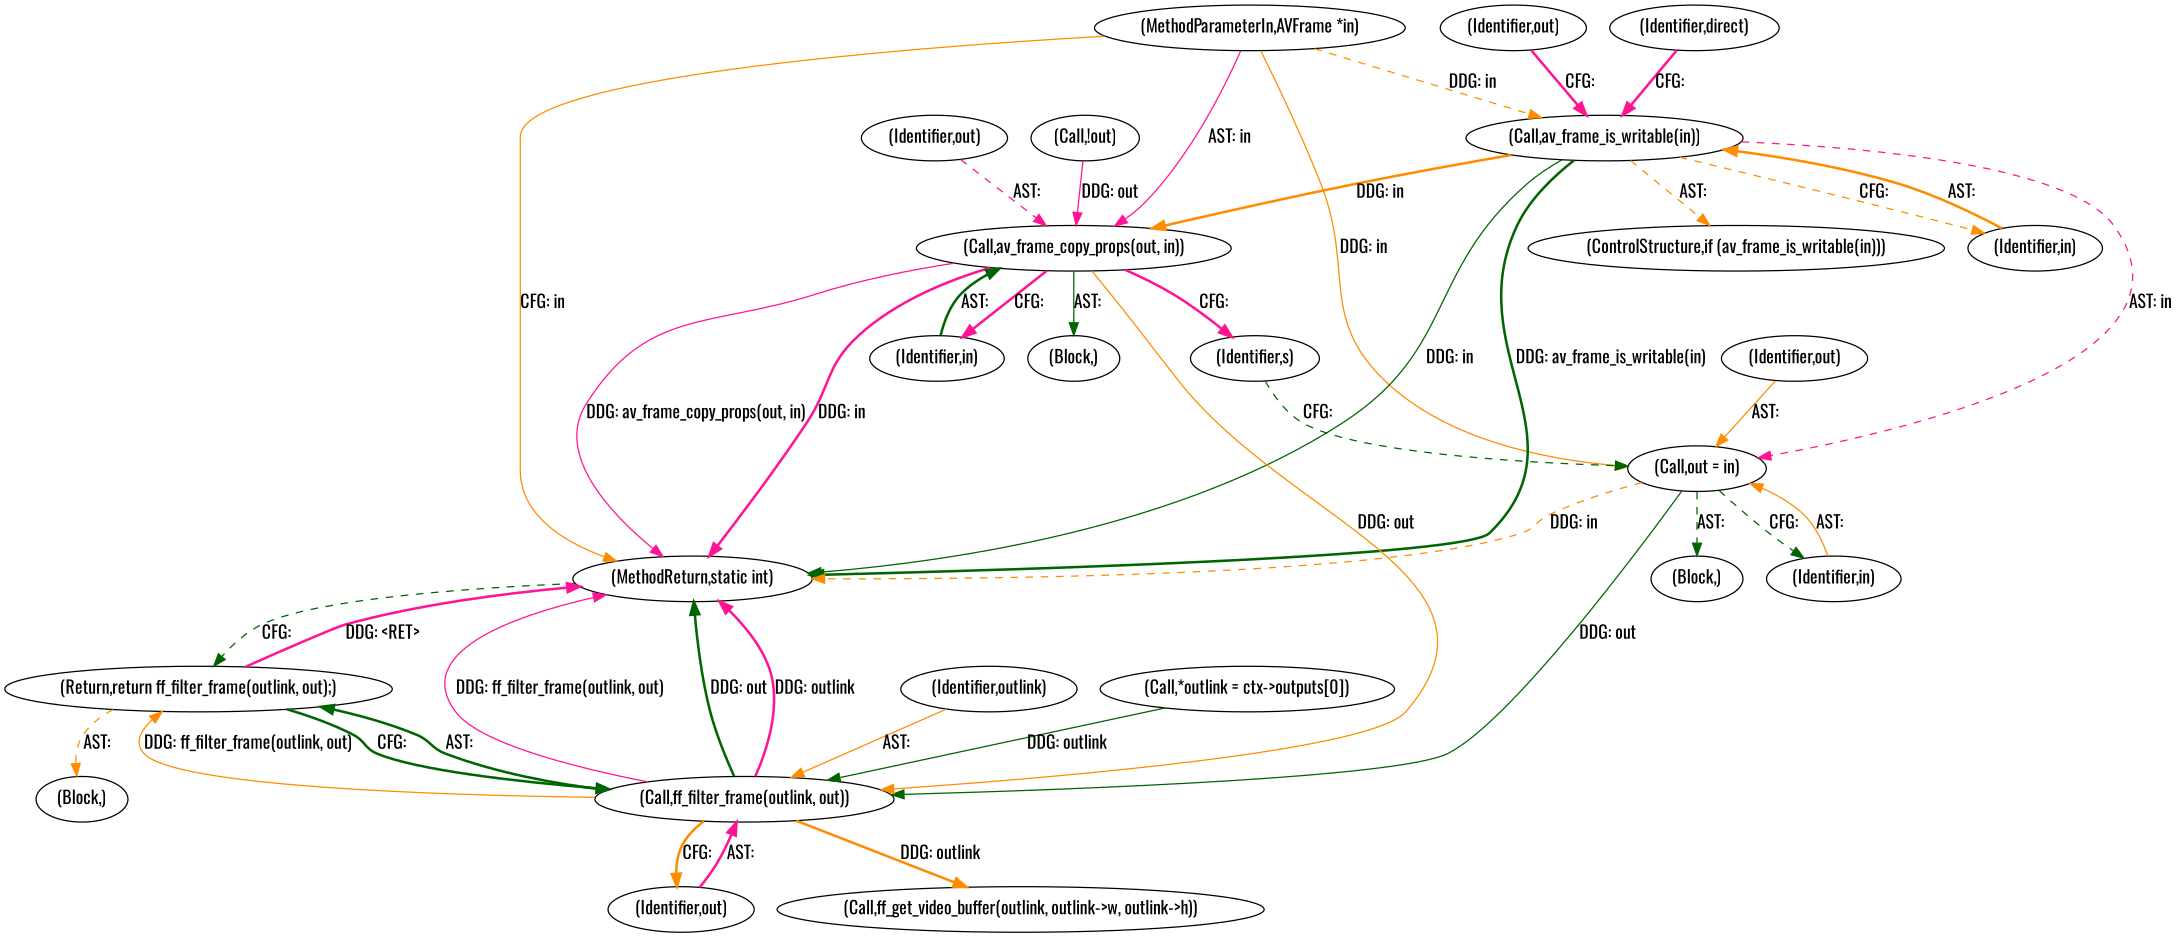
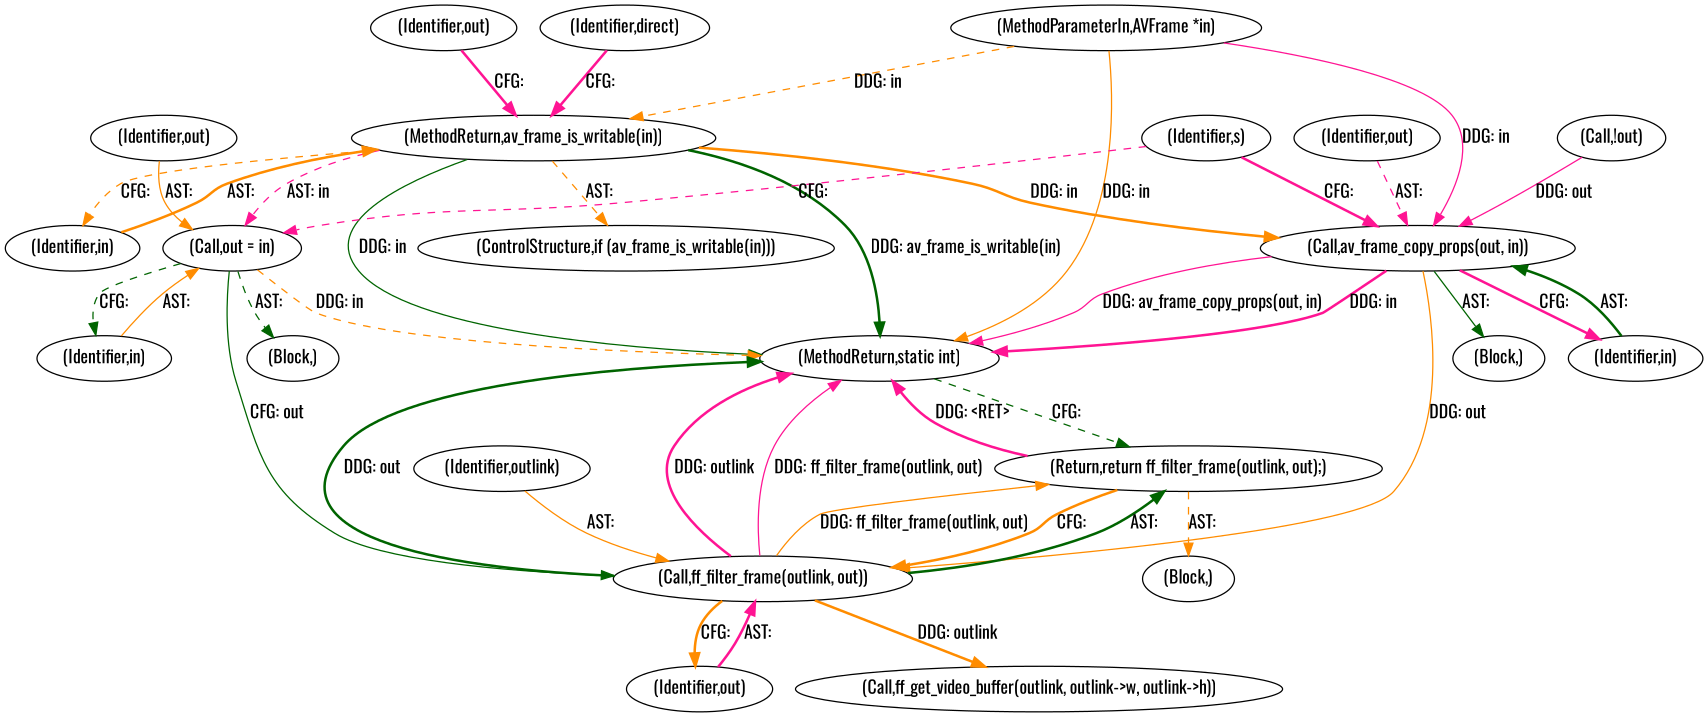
(1230, 138) -> (1486, 138)
(1604, 138) -> (534, 138)
(1176, 296) -> (1303, 189)
(543, 303) -> (1126, 193)
(1353, 338) -> none
(1429, 453) -> (722, 193)
(1608, 634) -> (277, 414)
(1247, 689) -> none
(436, 769) -> (1015, 538)
